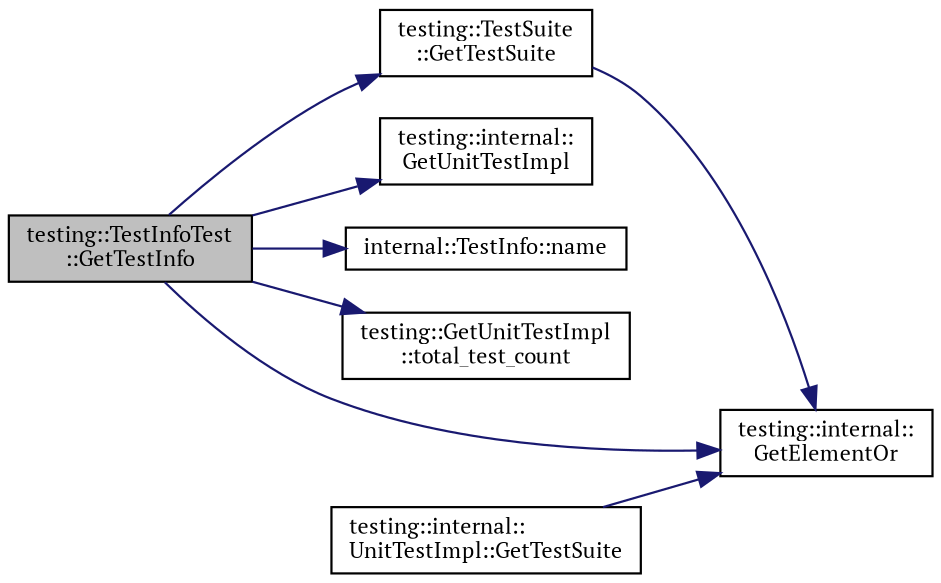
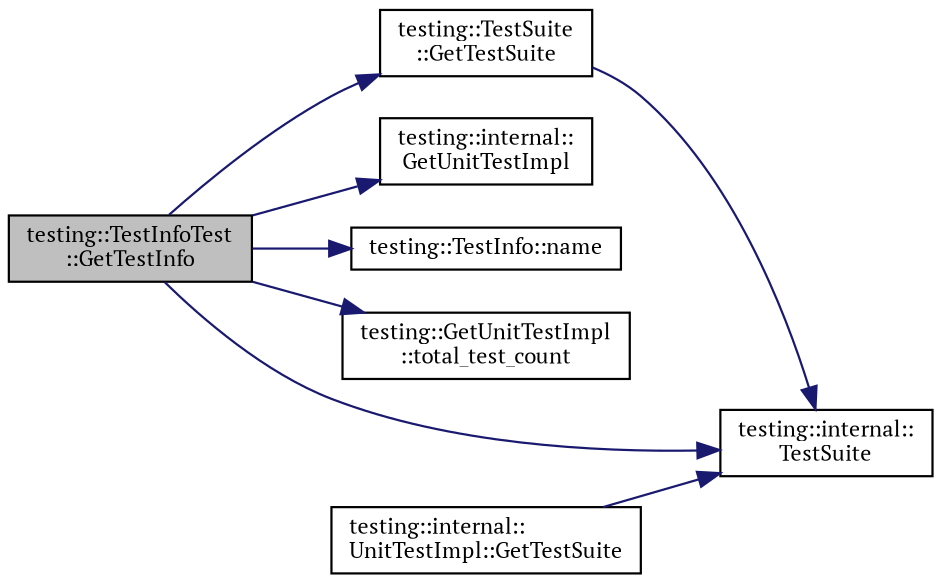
(486, 249) -> (486, 249)
(826, 443) -> (826, 443)
